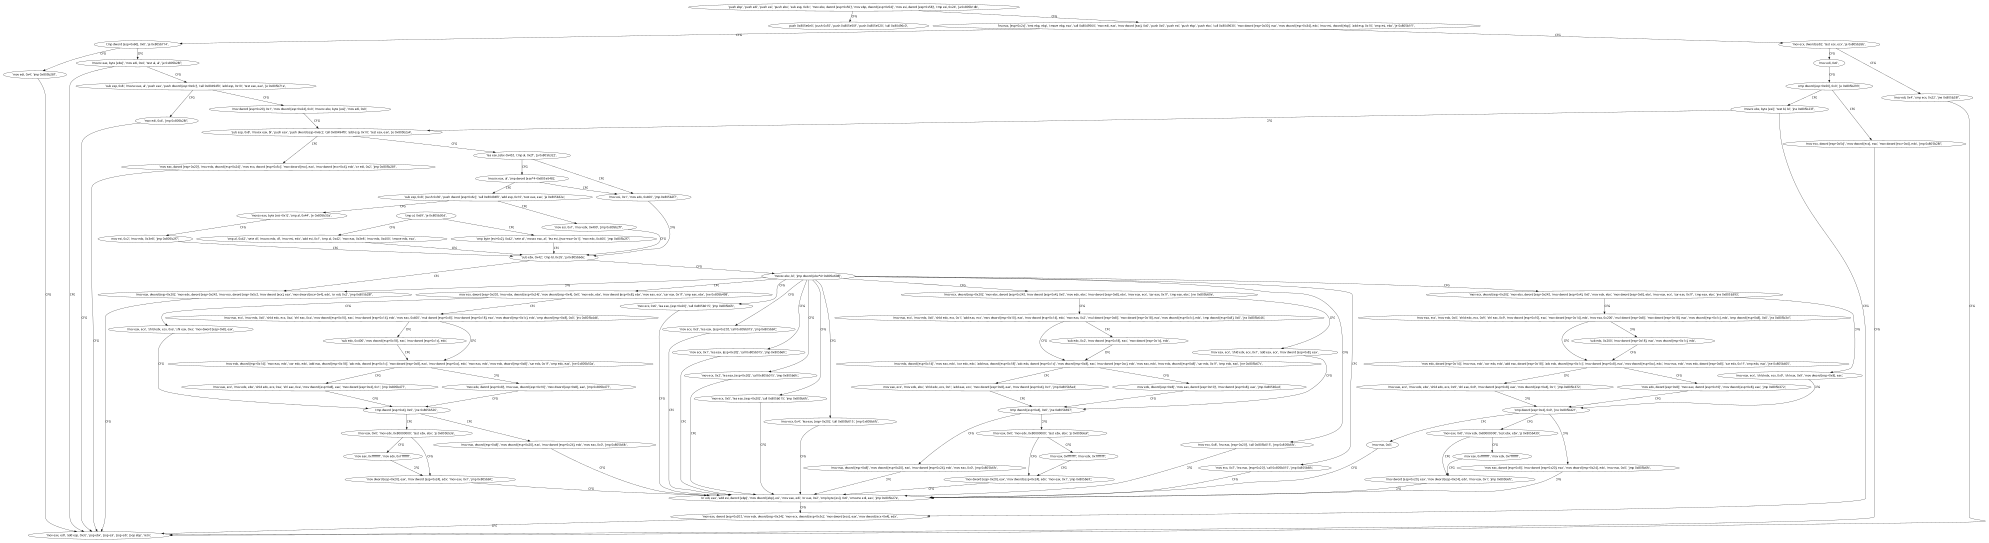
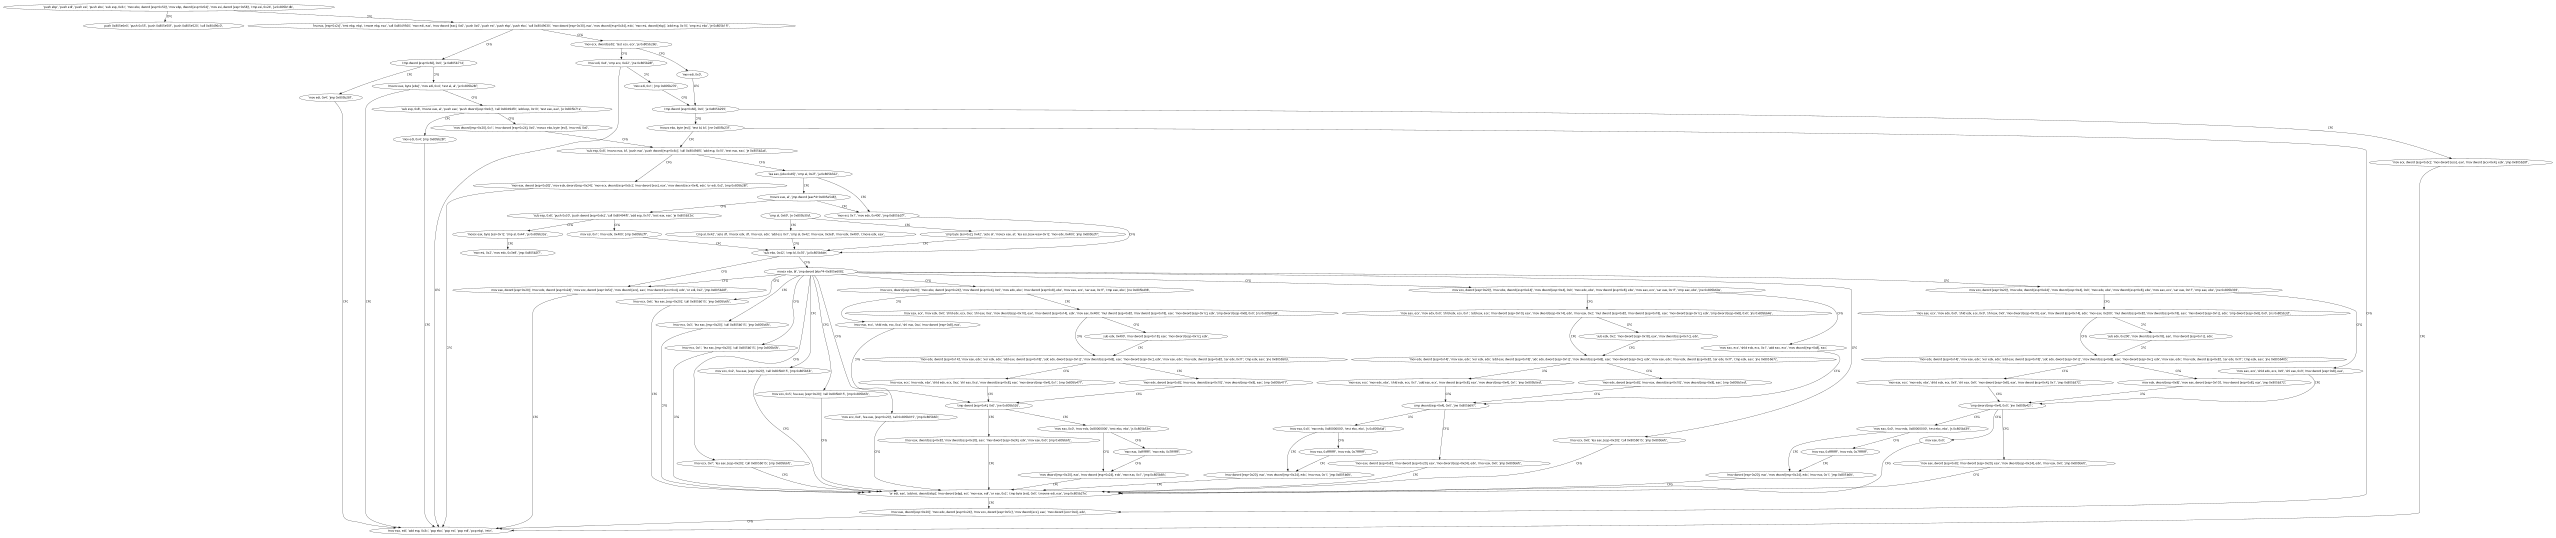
none -> (656, 86)
(344, 250) -> none
